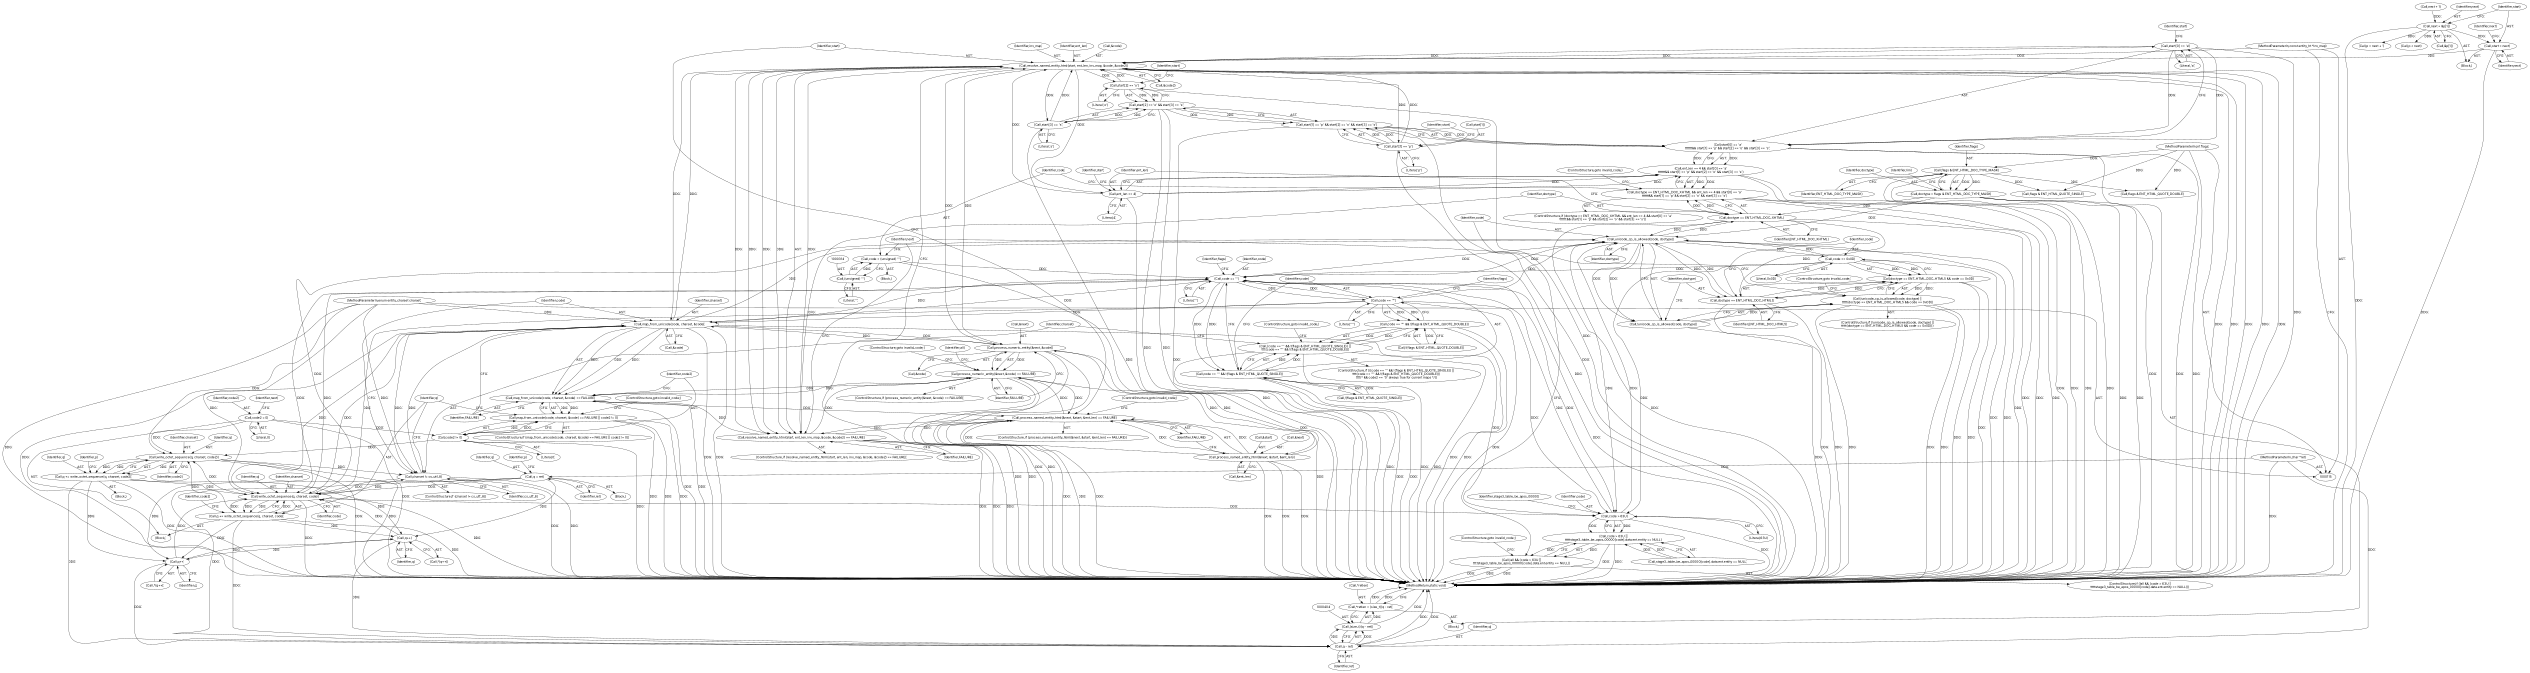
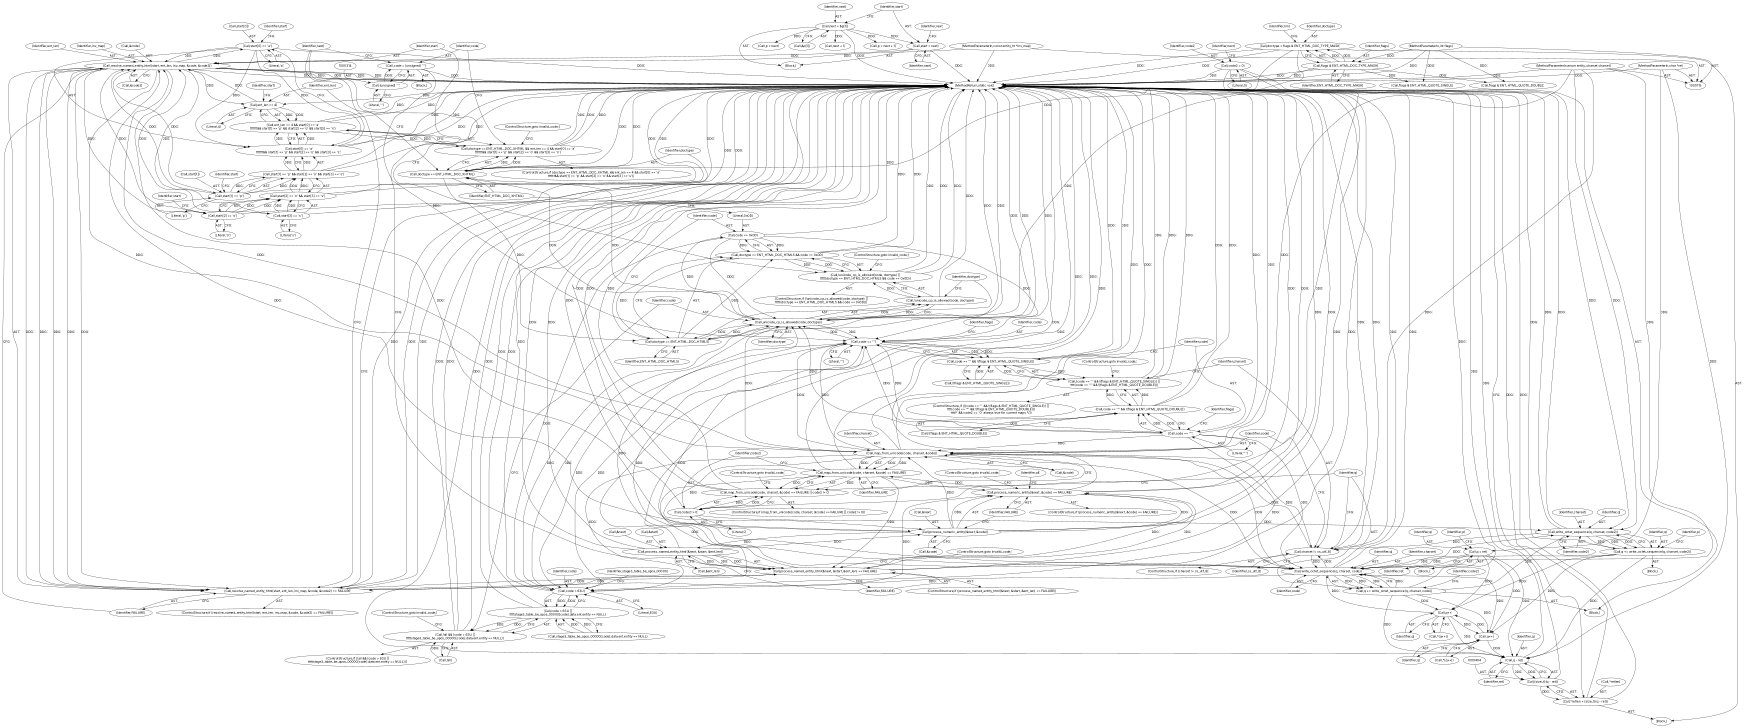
(2433, 16) -> (835, 35)
none -> (239, 26)
(1801, 268) -> (582, 199)
(2332, 312) -> (992, 66)
(1253, 395) -> (616, 88)
(506, 487) -> (1267, 562)
none -> (446, 660)
